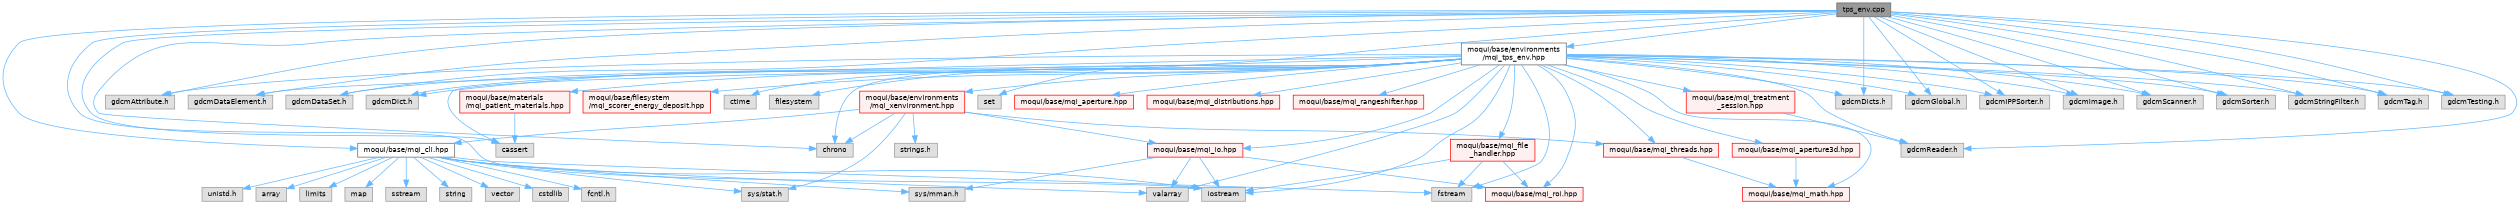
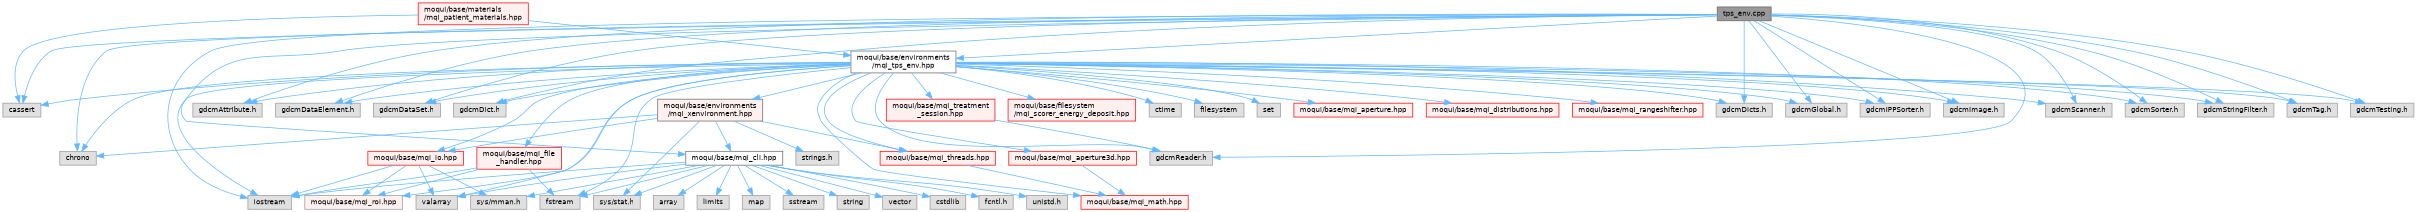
(1019, 72) -> (749, 44)
(912, 102) -> (710, 110)
(1534, 194) -> (354, 202)
